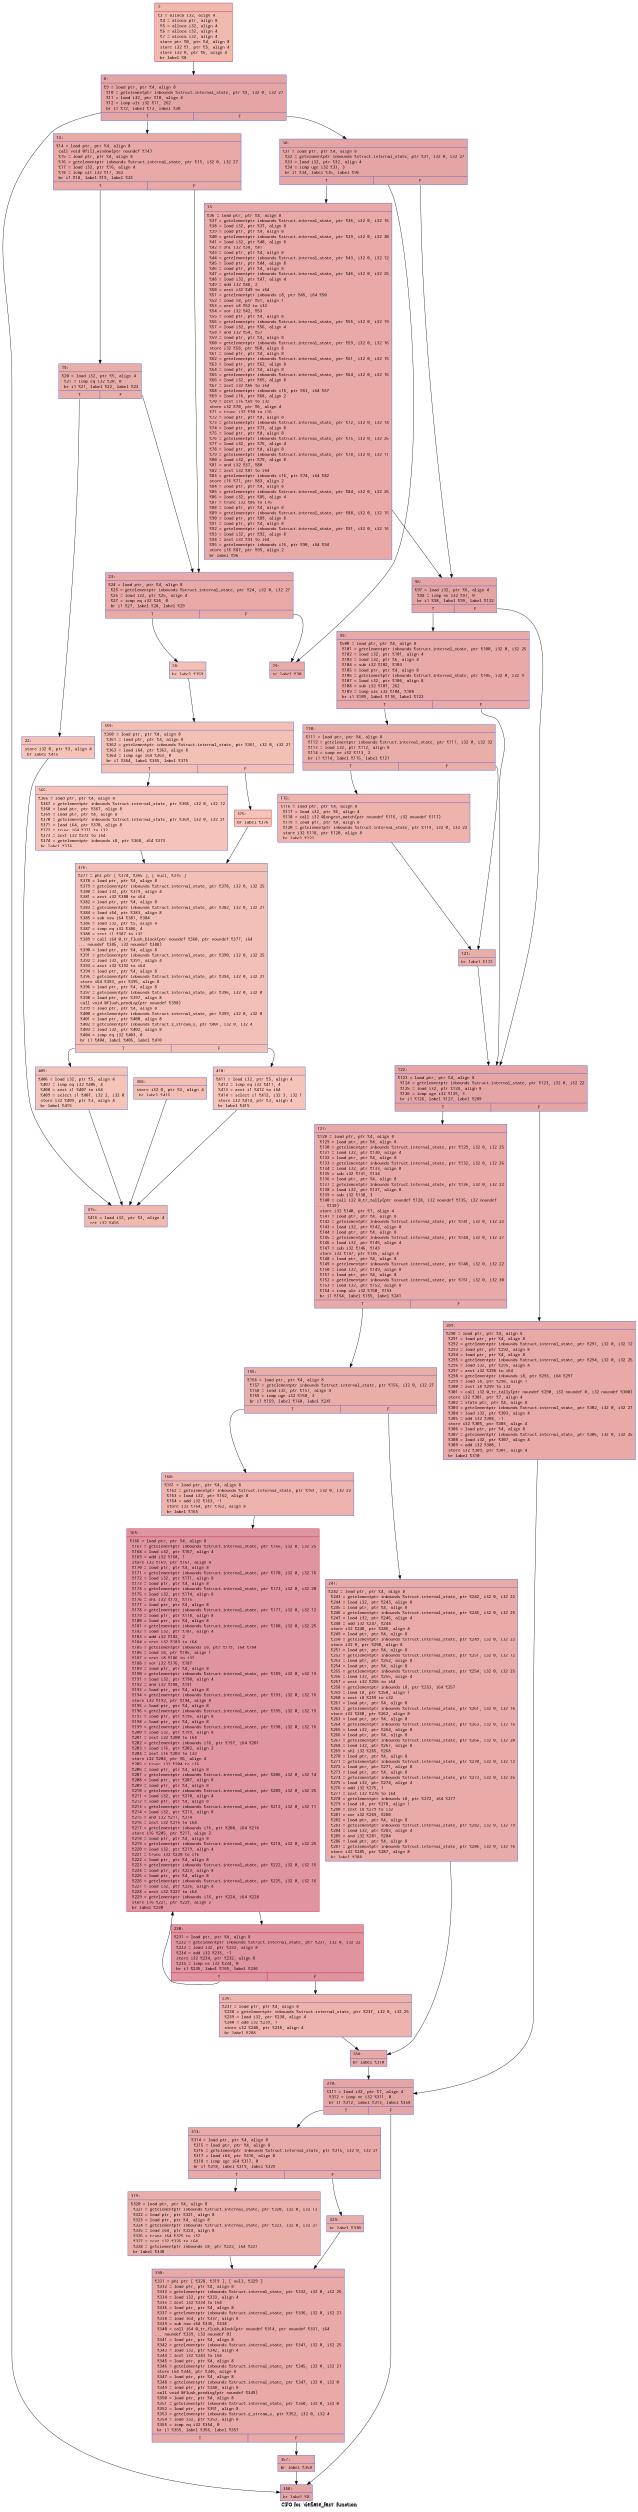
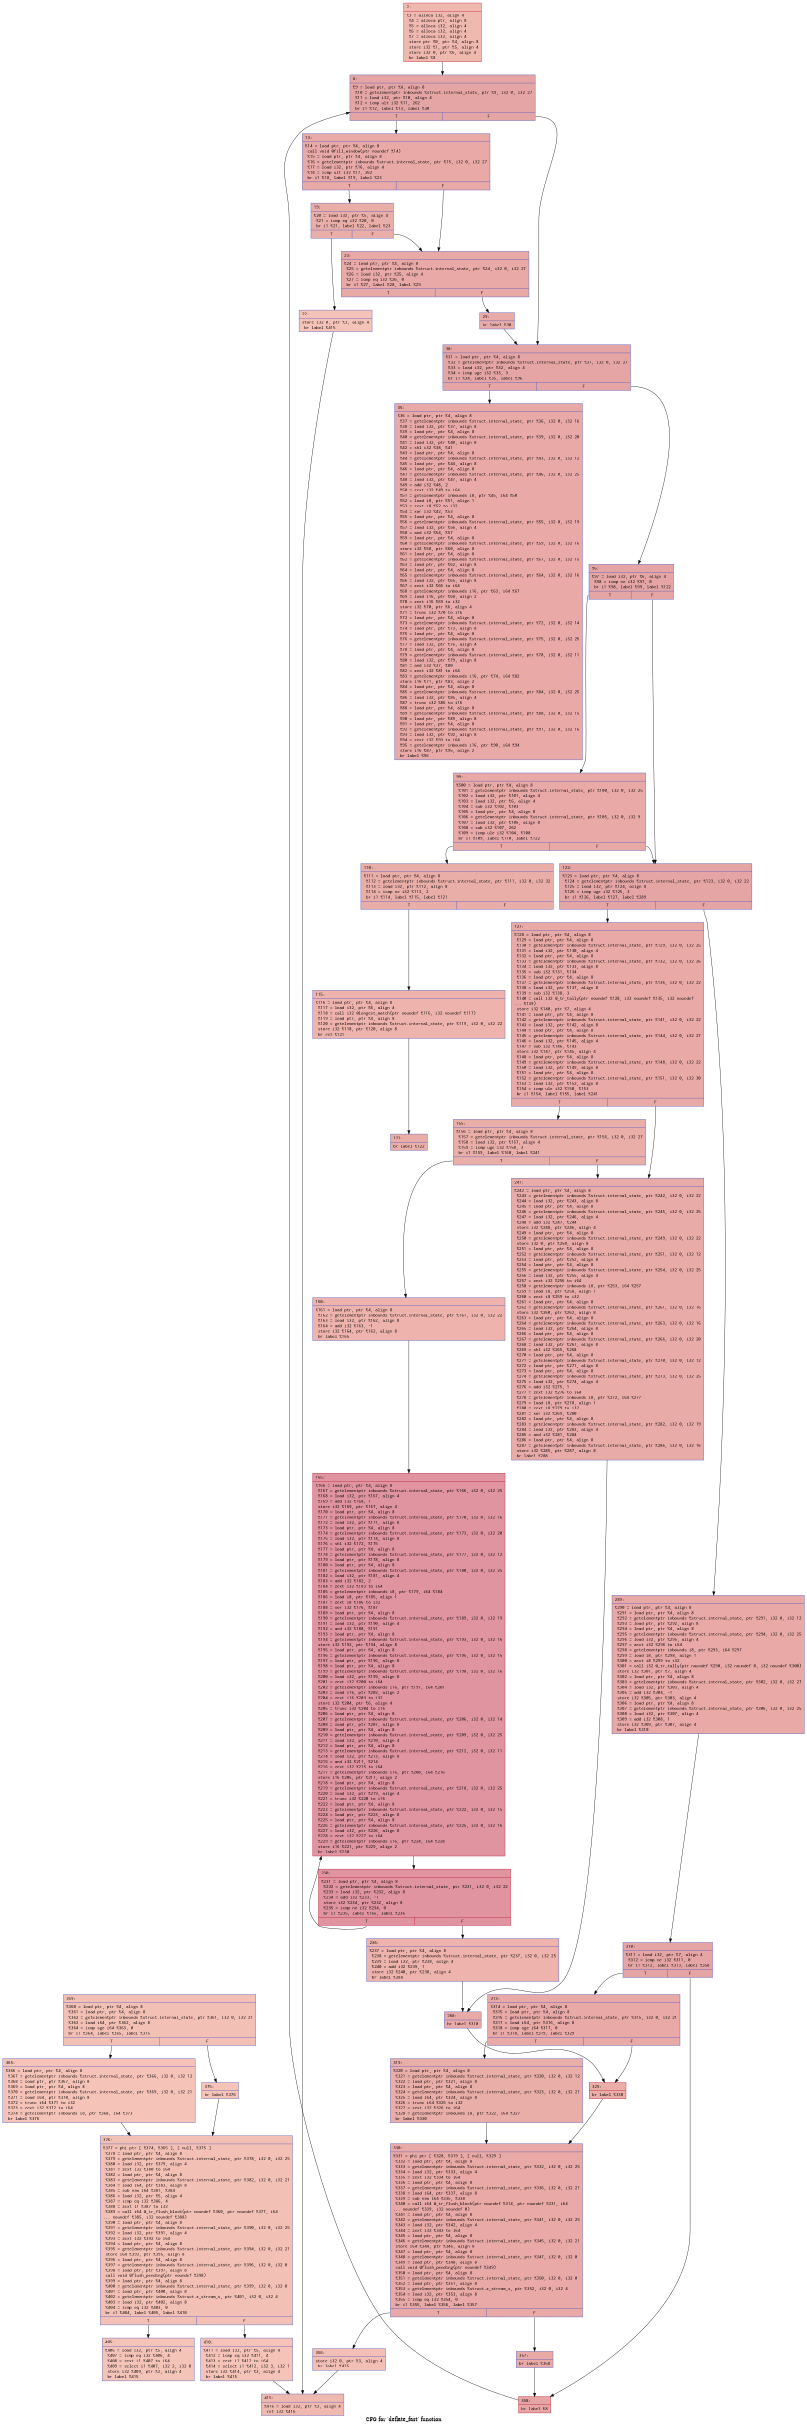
(413, 441) -> (509, 335)
(416, 542) -> none
(188, 670) -> none
(253, 818) -> (220, 2091)
(297, 838) -> (330, 1034)
(491, 856) -> none
(483, 1014) -> none
none -> (654, 1141)
(105, 1156) -> none
(12, 1373) -> (289, 1287)
(487, 1402) -> (654, 1676)
(369, 2071) -> (537, 2051)
(345, 2224) -> (608, 2091)
none -> (368, 2324)
(296, 2493) -> (535, 2405)
